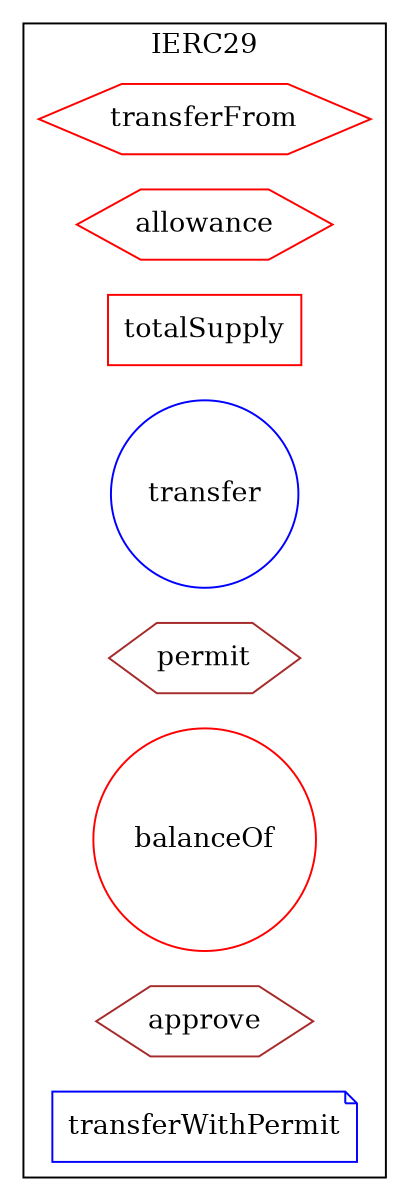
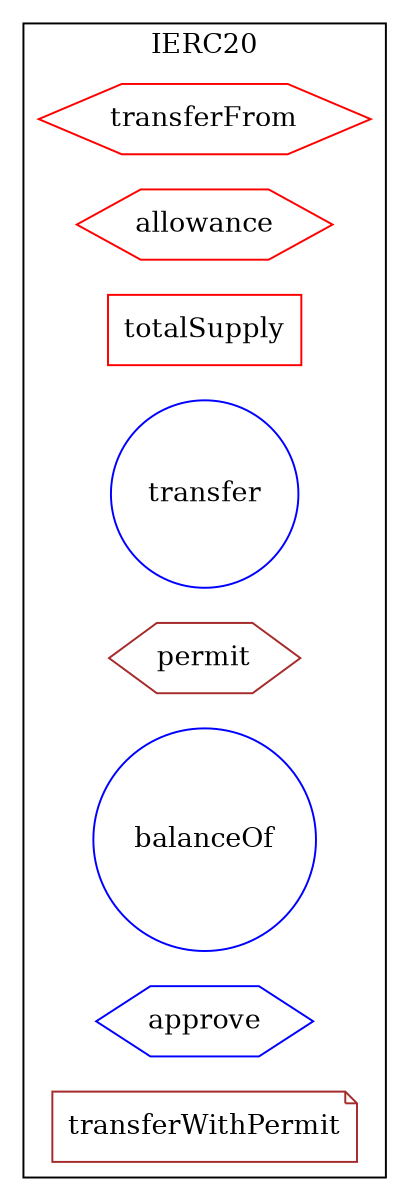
(205, 46) -> (205, 46)
(205, 840) -> (205, 840)
(205, 1021) -> (205, 1021)
(205, 1127) -> (205, 1127)
